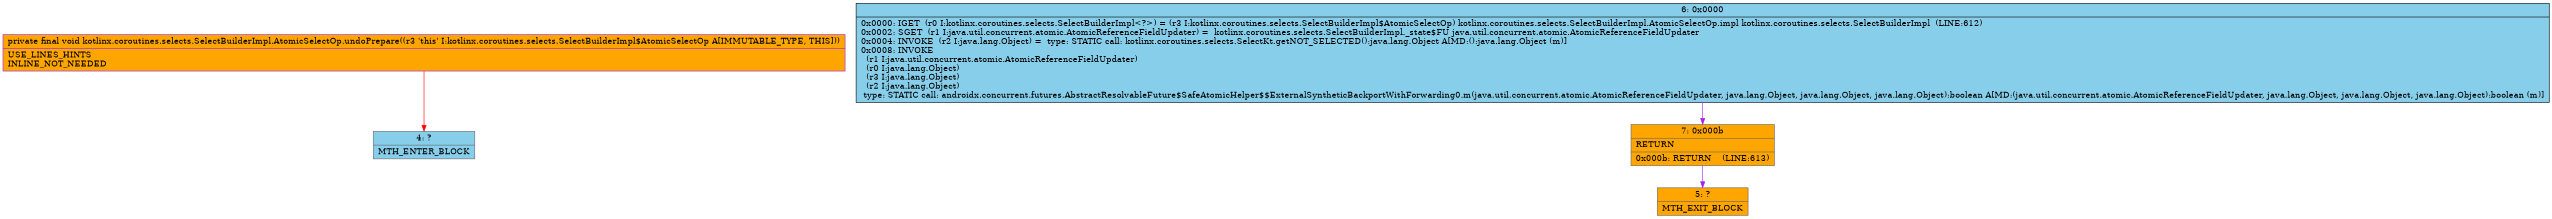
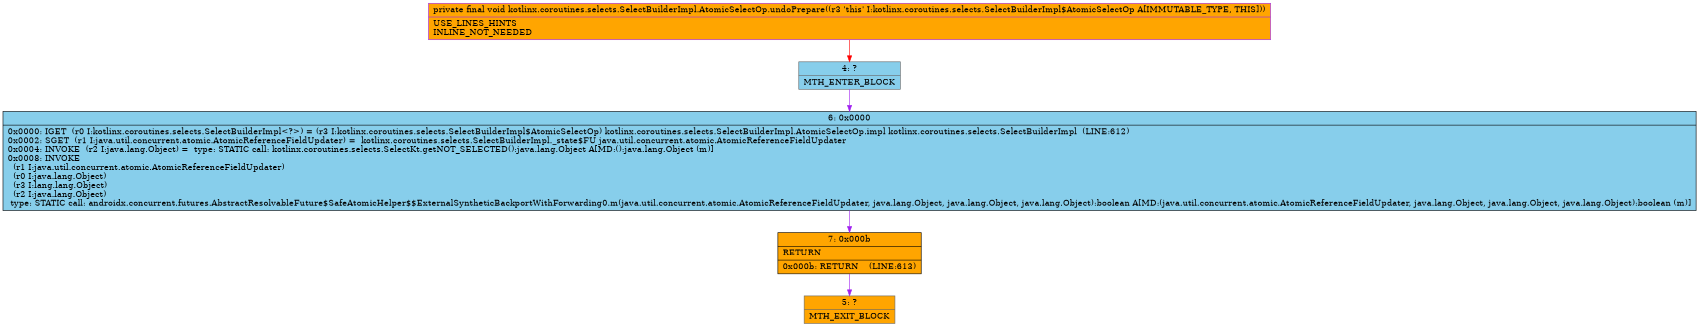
(910, 77) -> (58, 185)
none -> (850, 97)
(1703, 145) -> (850, 253)
